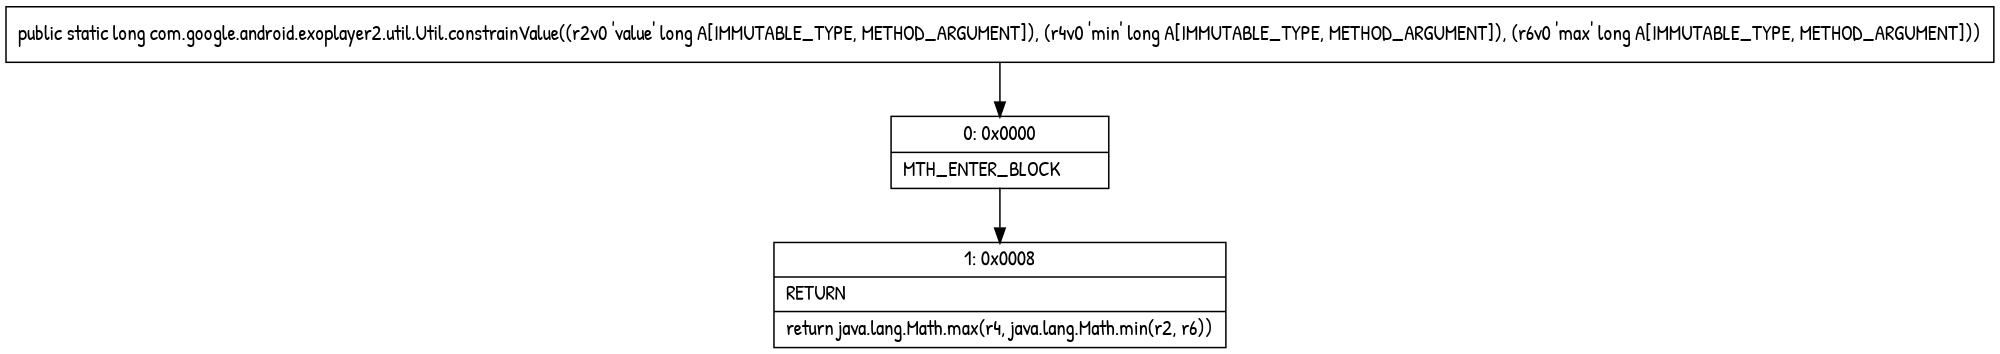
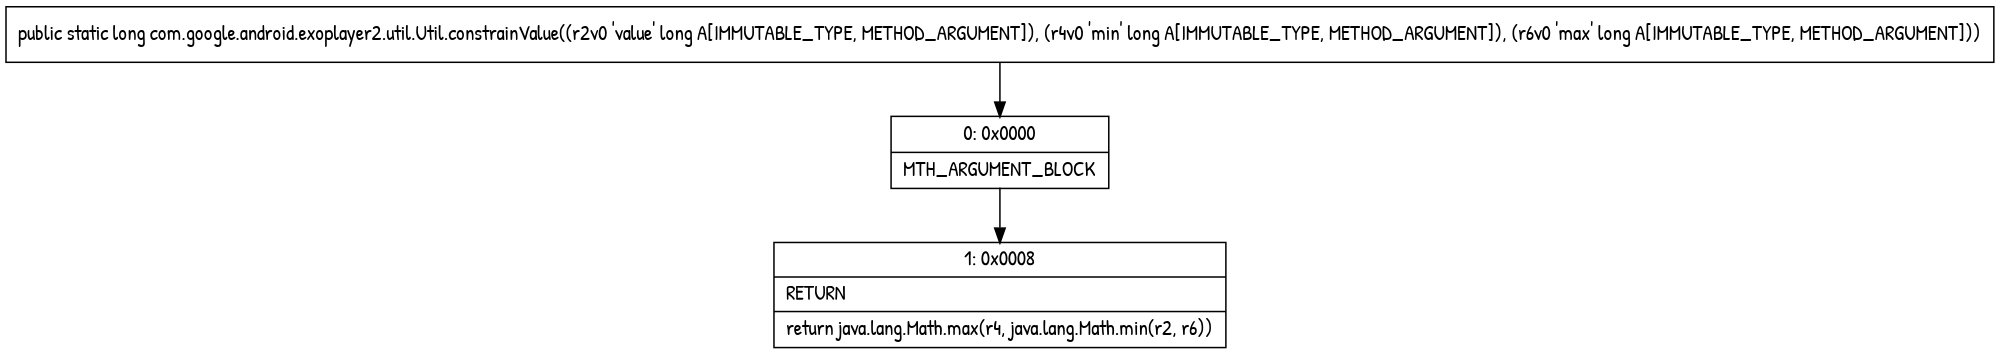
(983, 170) -> (1000, 170)
